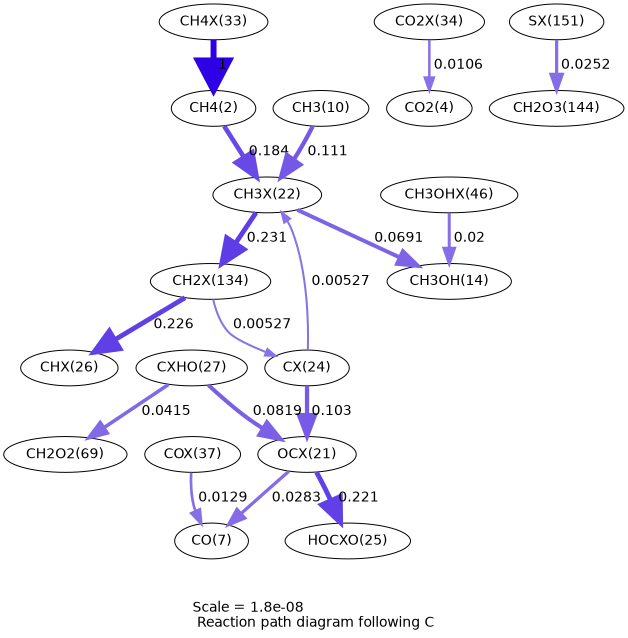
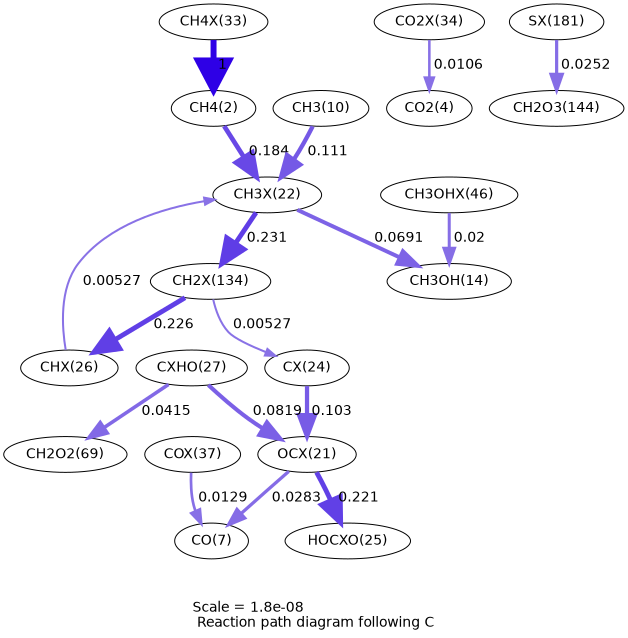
(557, 22) -> (557, 22)
(305, 284) -> (97, 244)
